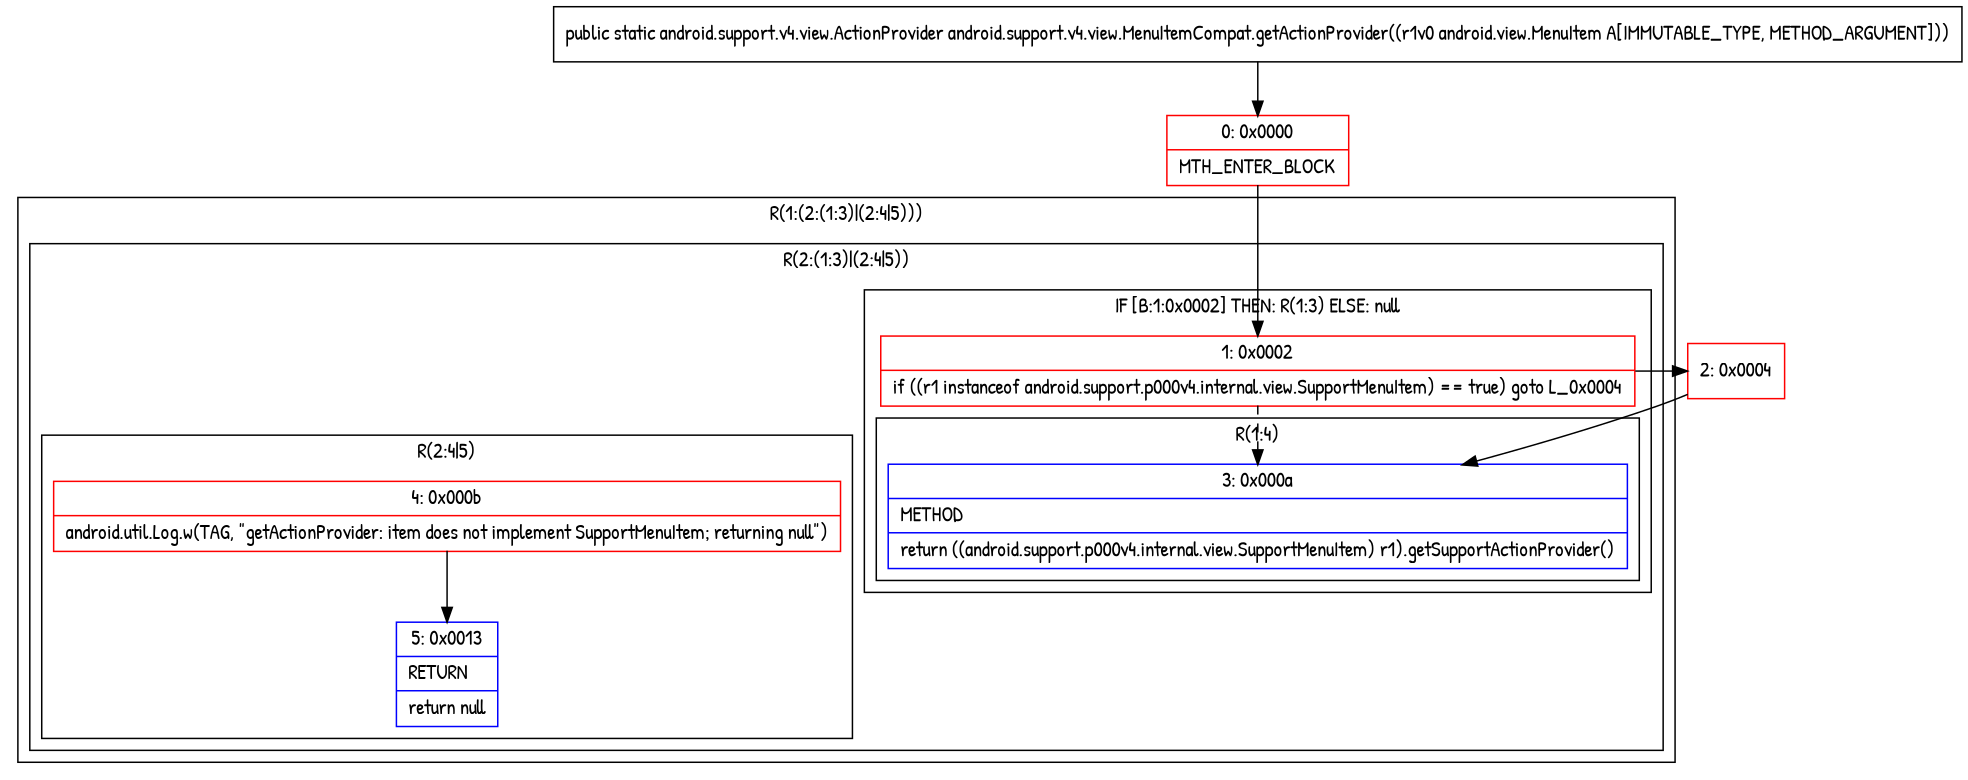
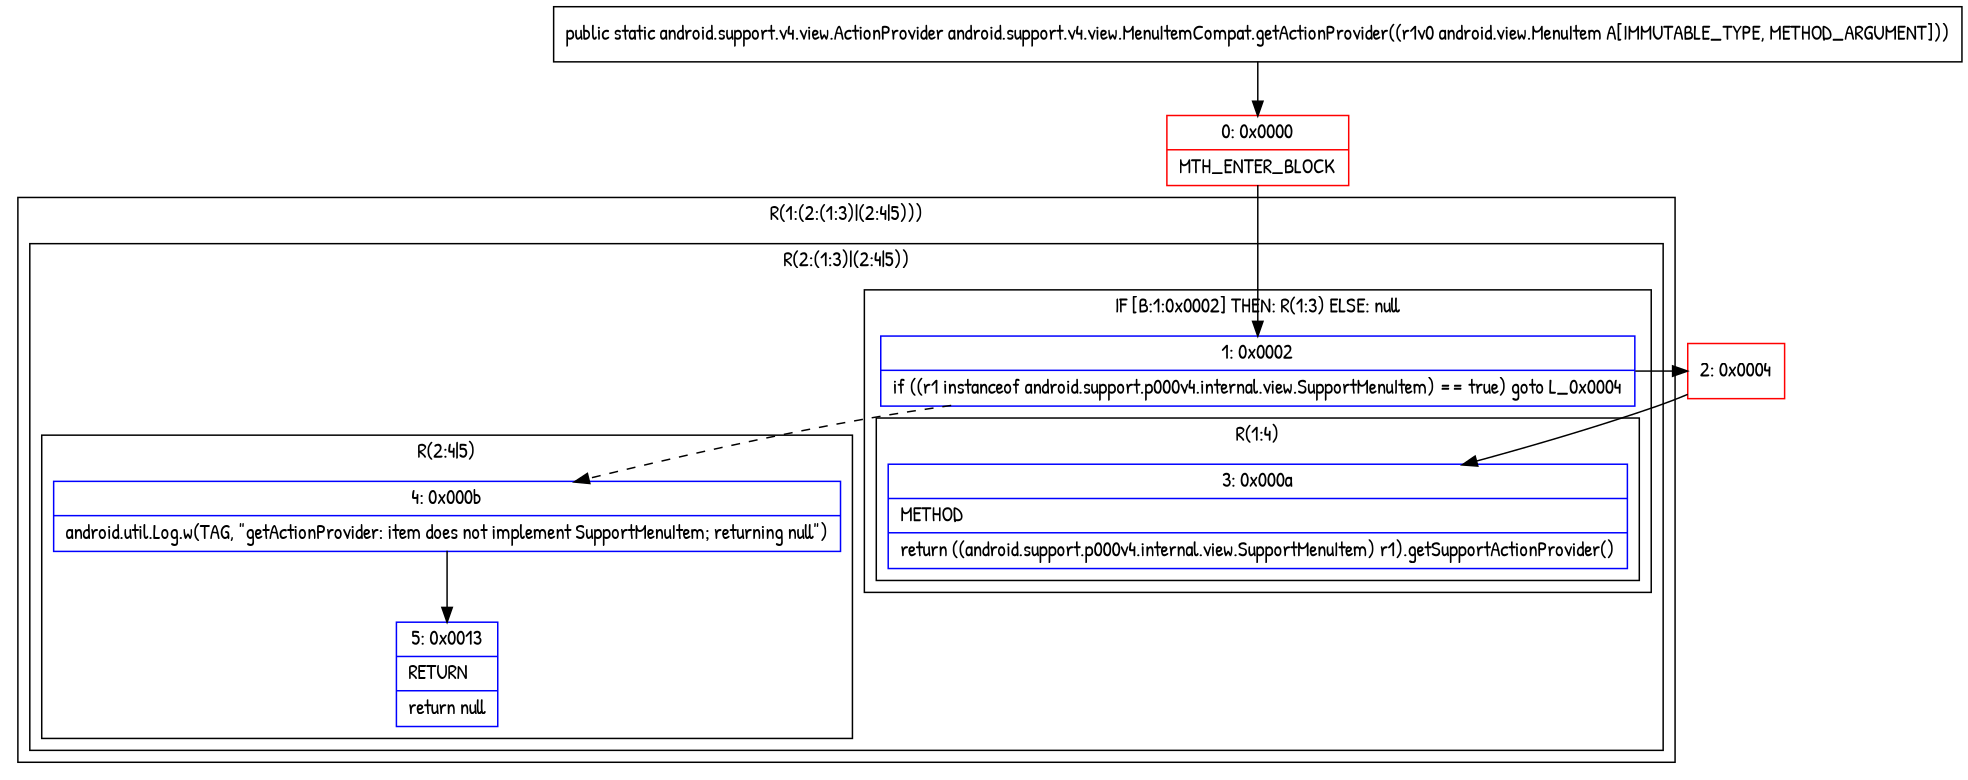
(1258, 371) -> (1258, 371)
(1258, 428) -> (733, 445)
(447, 516) -> (447, 516)
